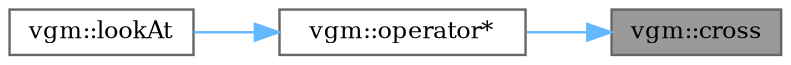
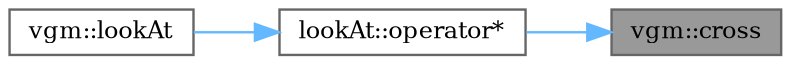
(403, 32) -> (403, 32)
